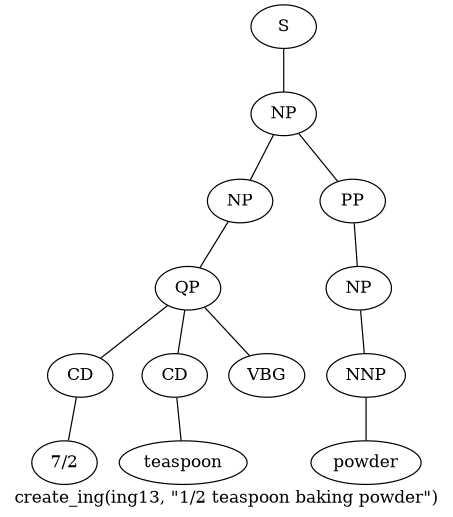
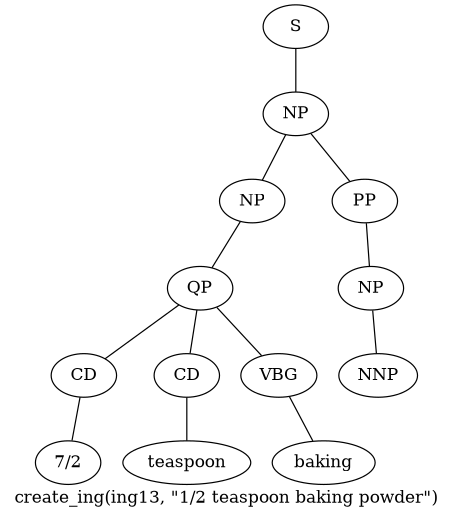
none -> (324, 463)
(366, 463) -> none
